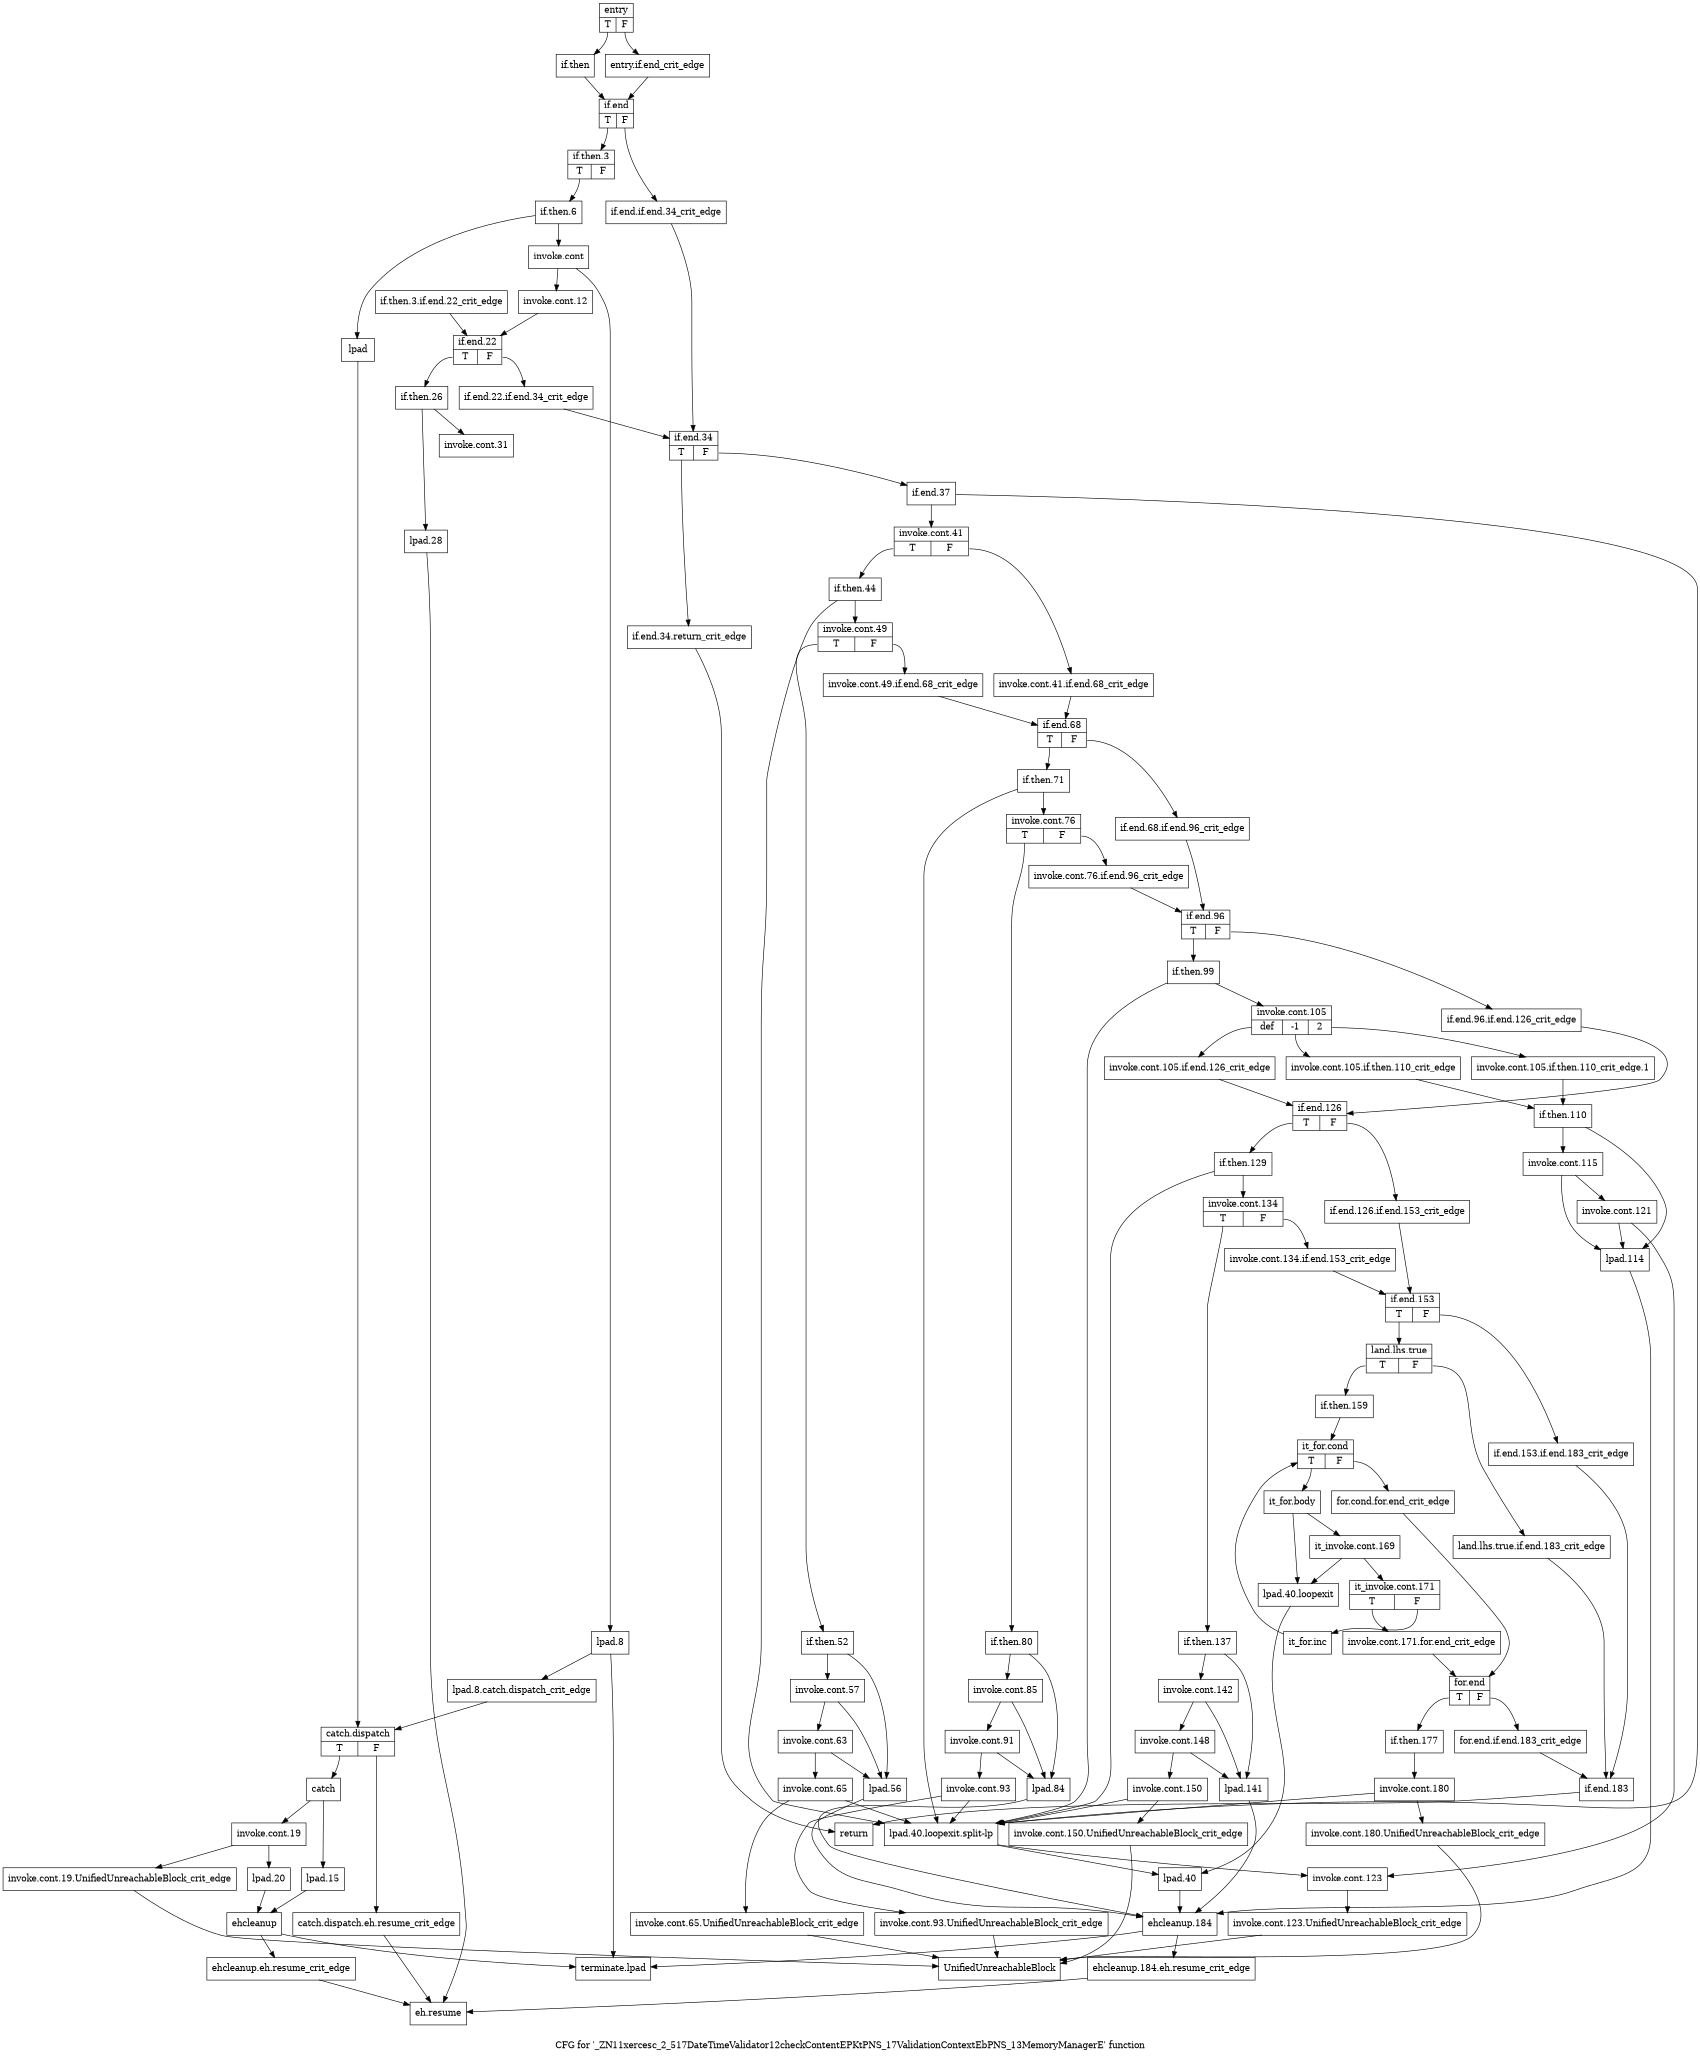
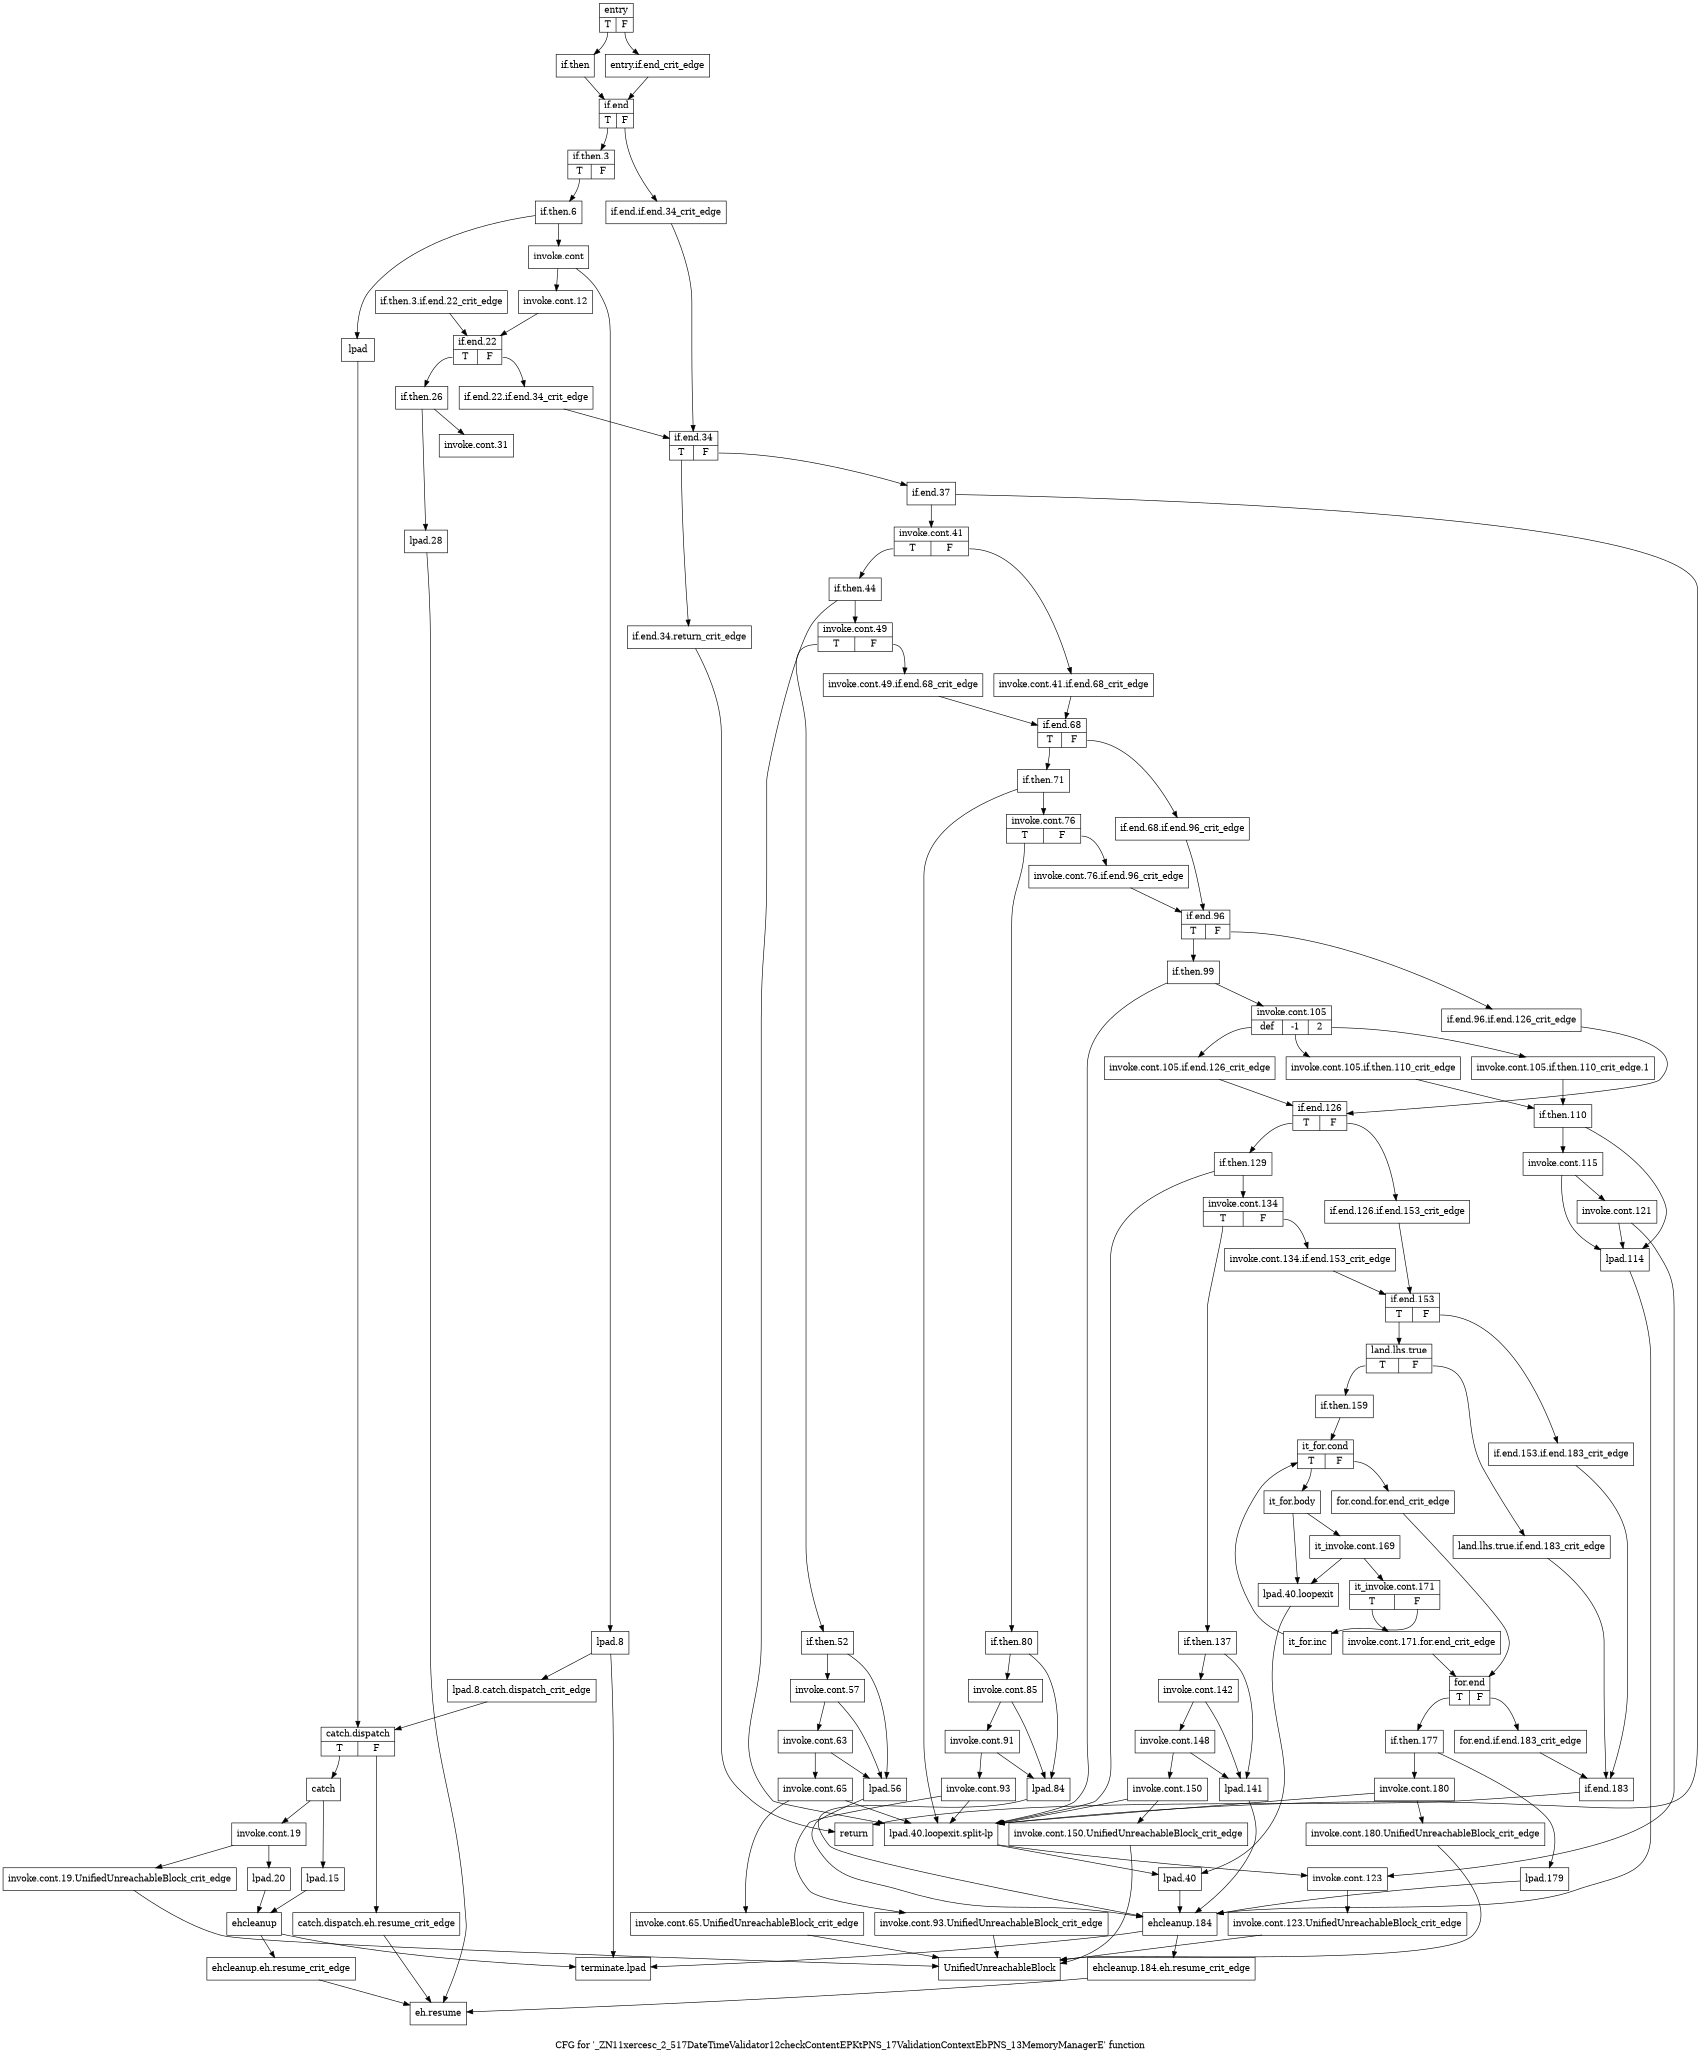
none -> (1545, 1879)
